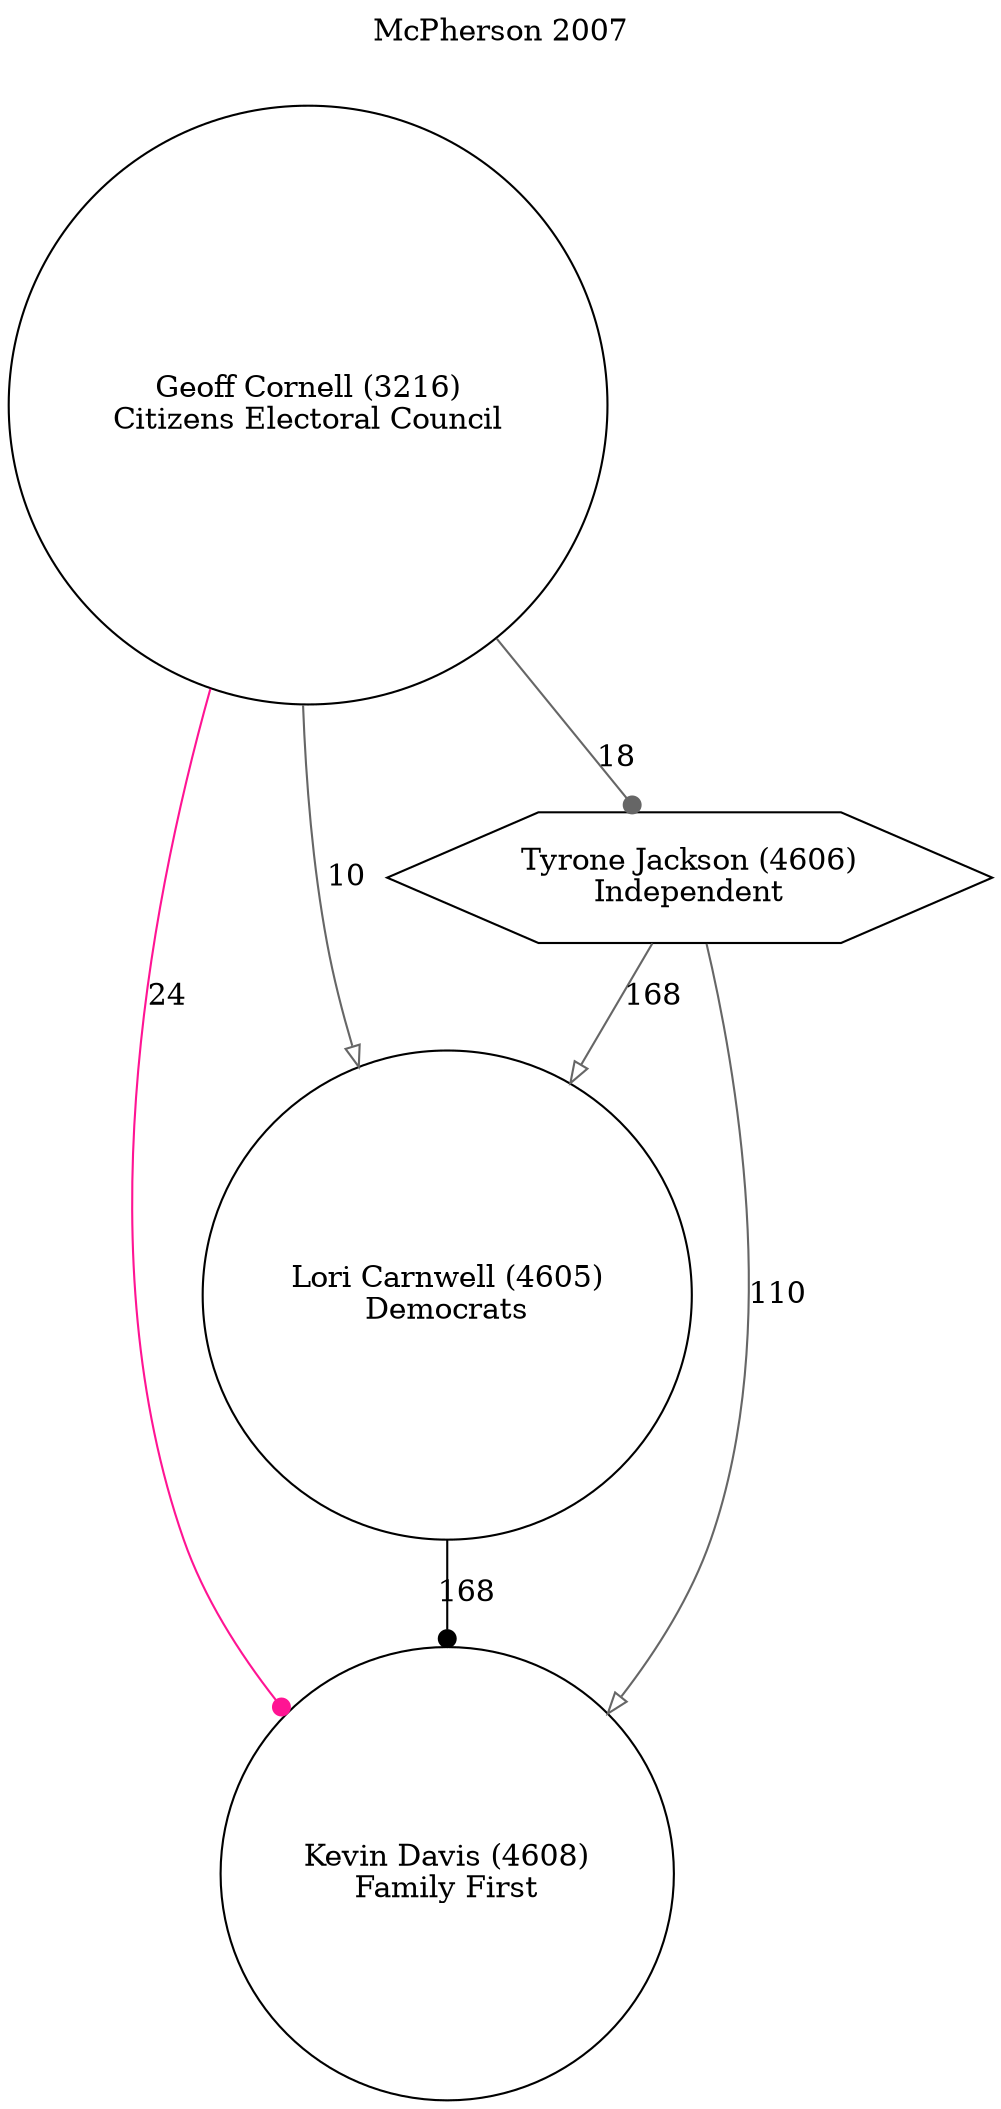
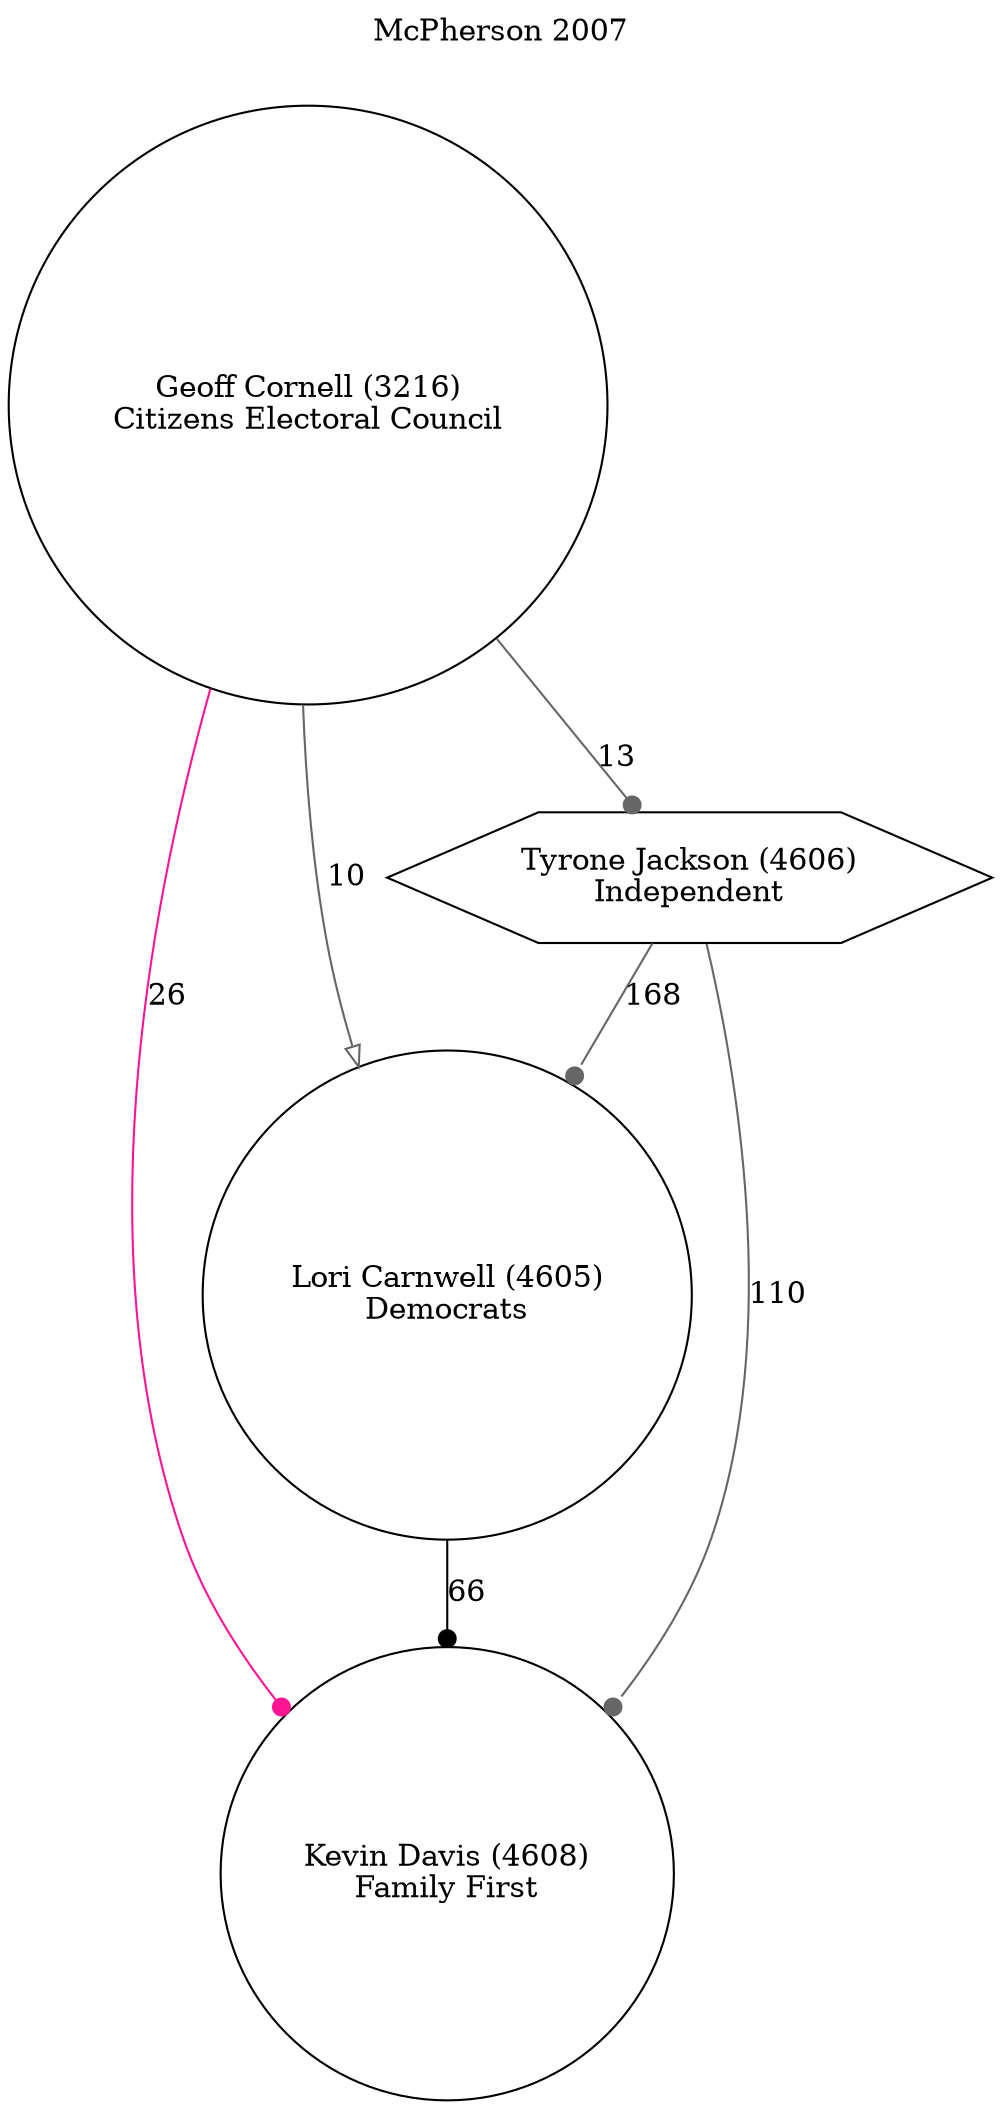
(617, 758) -> (617, 758)
(168, 997) -> (168, 997)
(617, 1004) -> (617, 1004)
(747, 1333) -> (747, 1333)
(467, 1593) -> (467, 1593)
